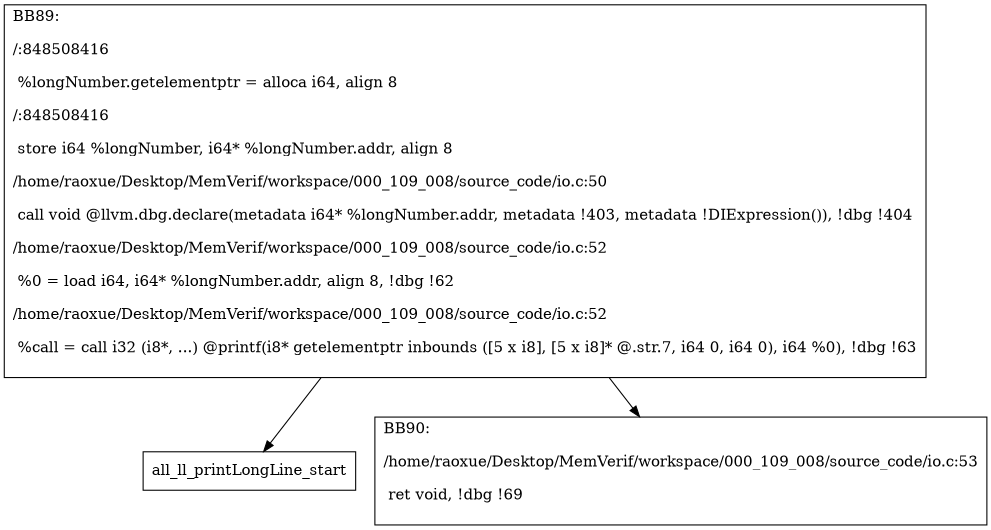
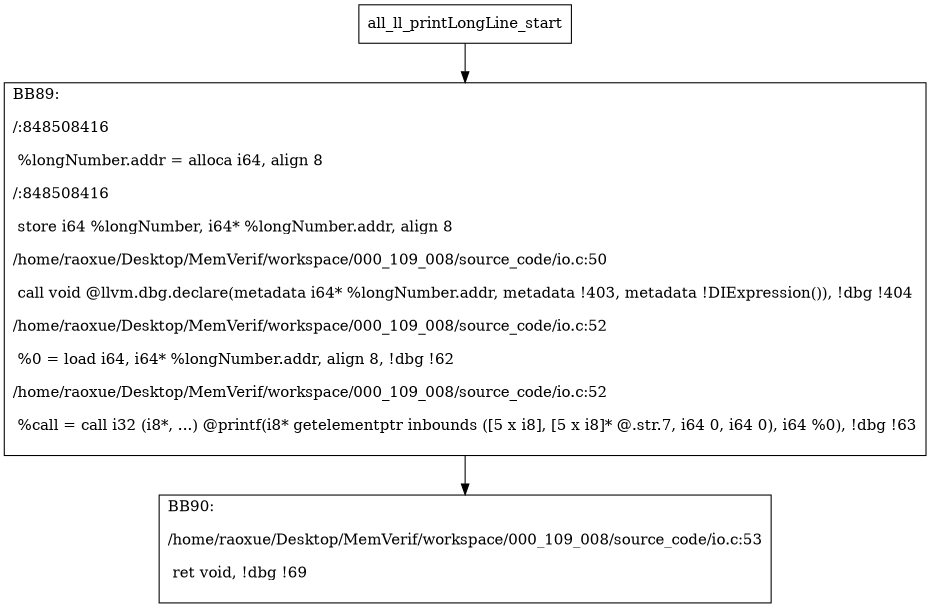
(206, 83) -> (168, 161)
(296, 410) -> (465, 57)
